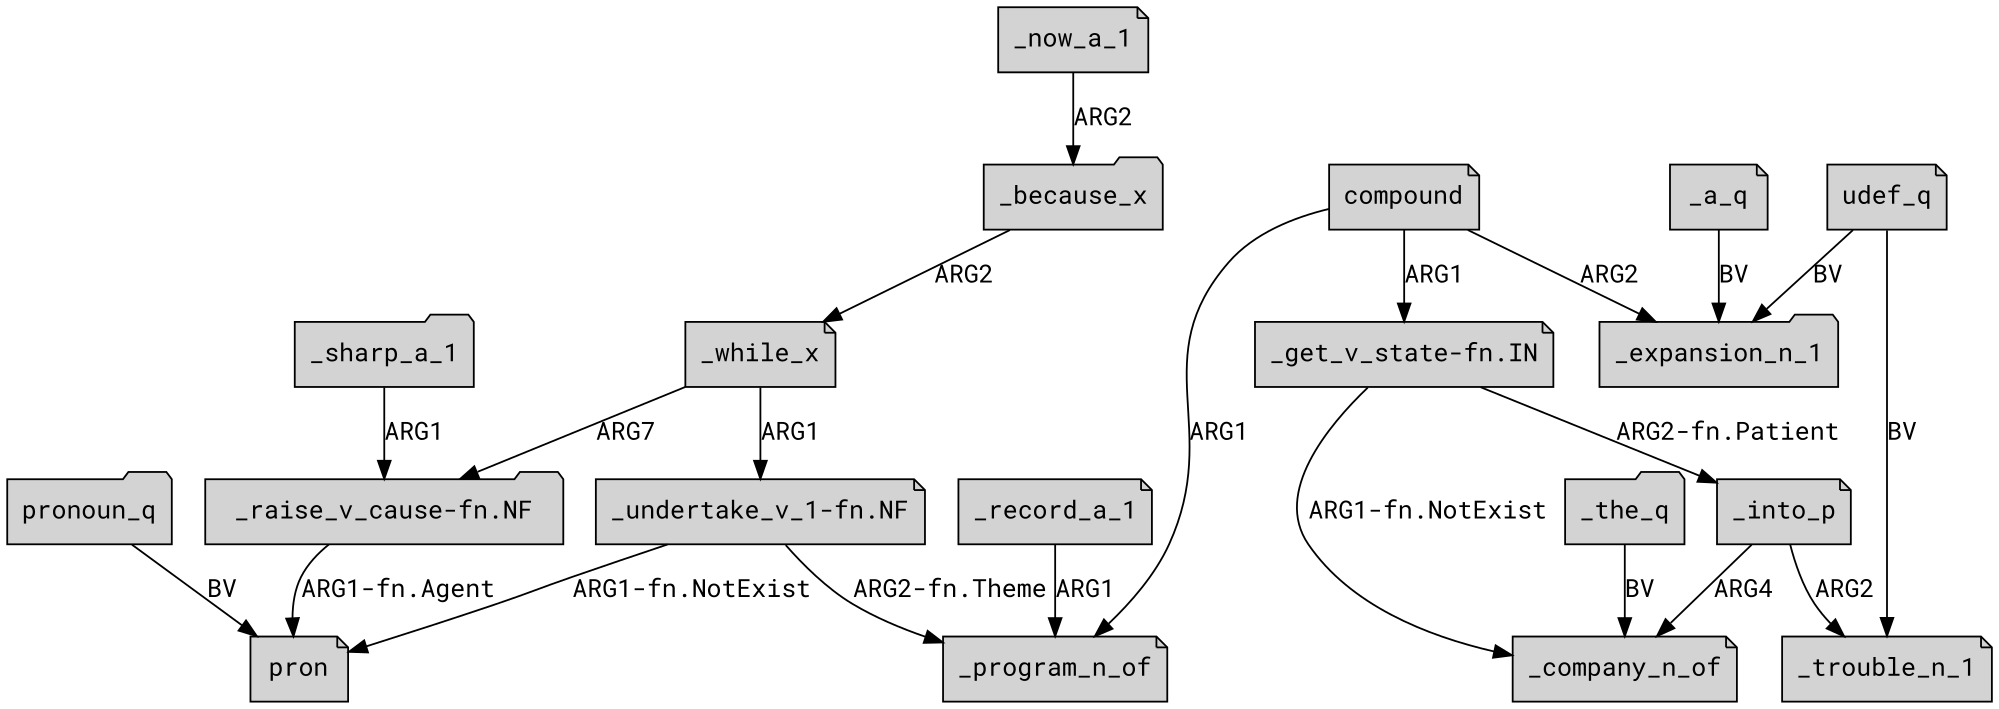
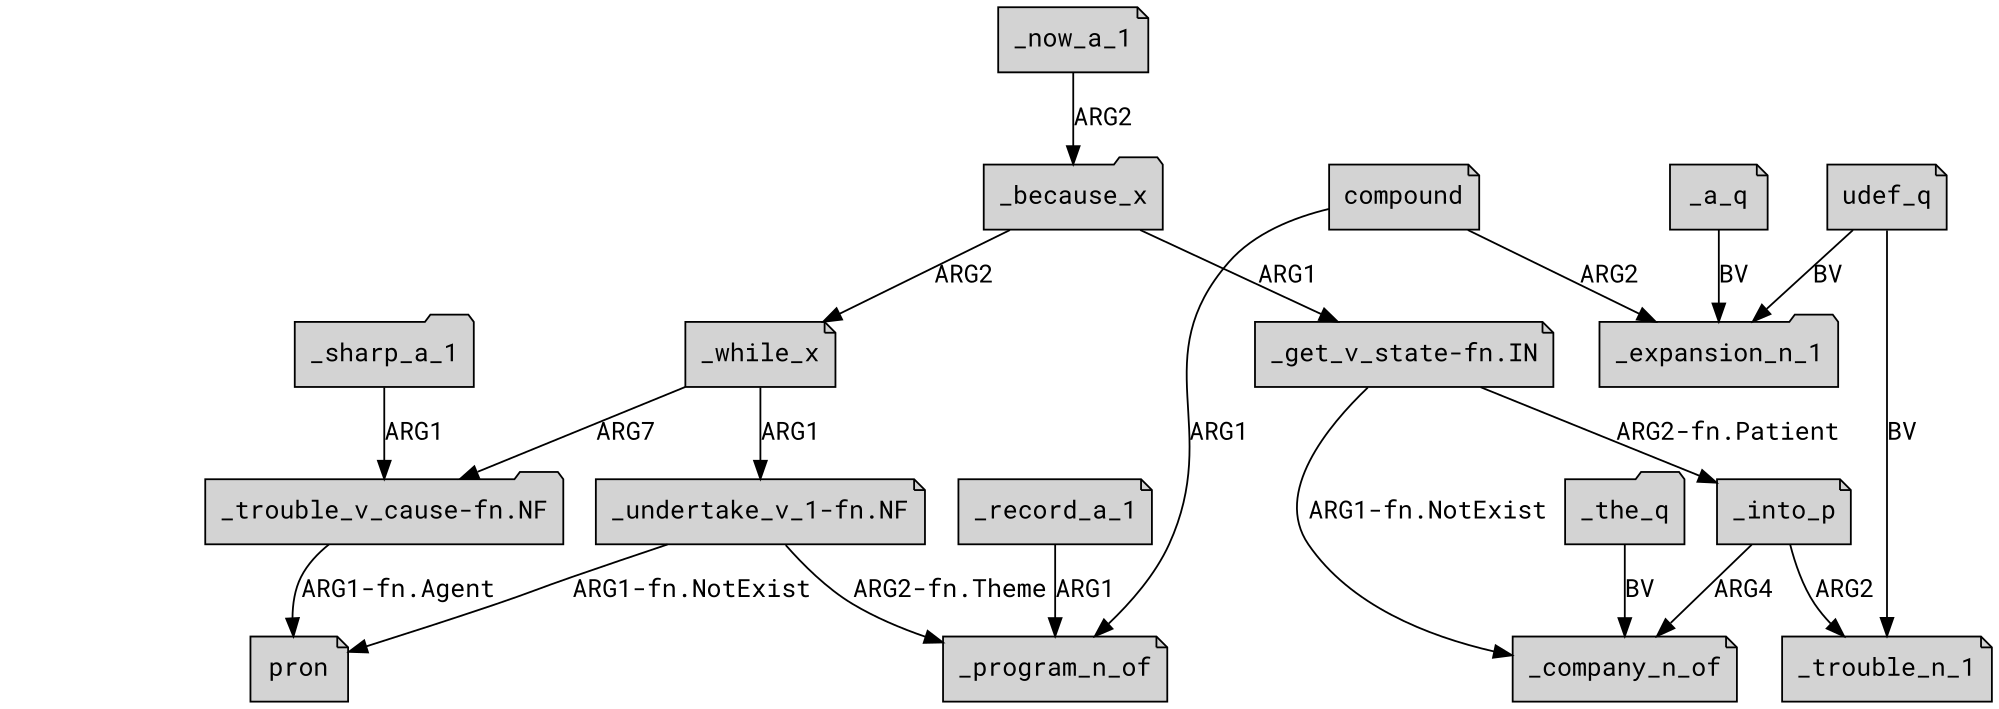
(1404, 267) -> (1235, 274)
(90, 512) -> none
(384, 512) -> (384, 512)
